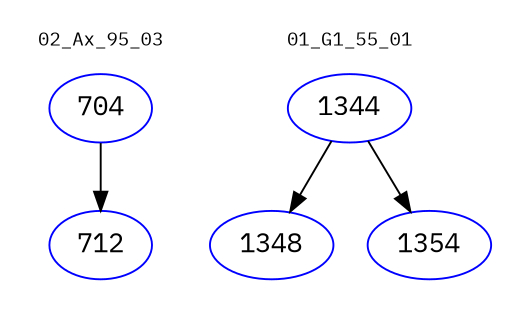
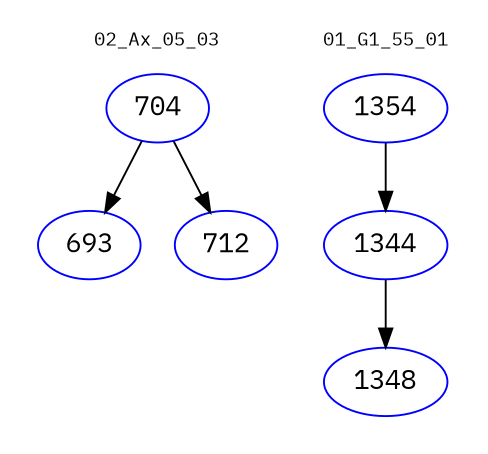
(102, 41) -> (158, 41)
(384, 168) -> (386, 167)
none -> (89, 245)
